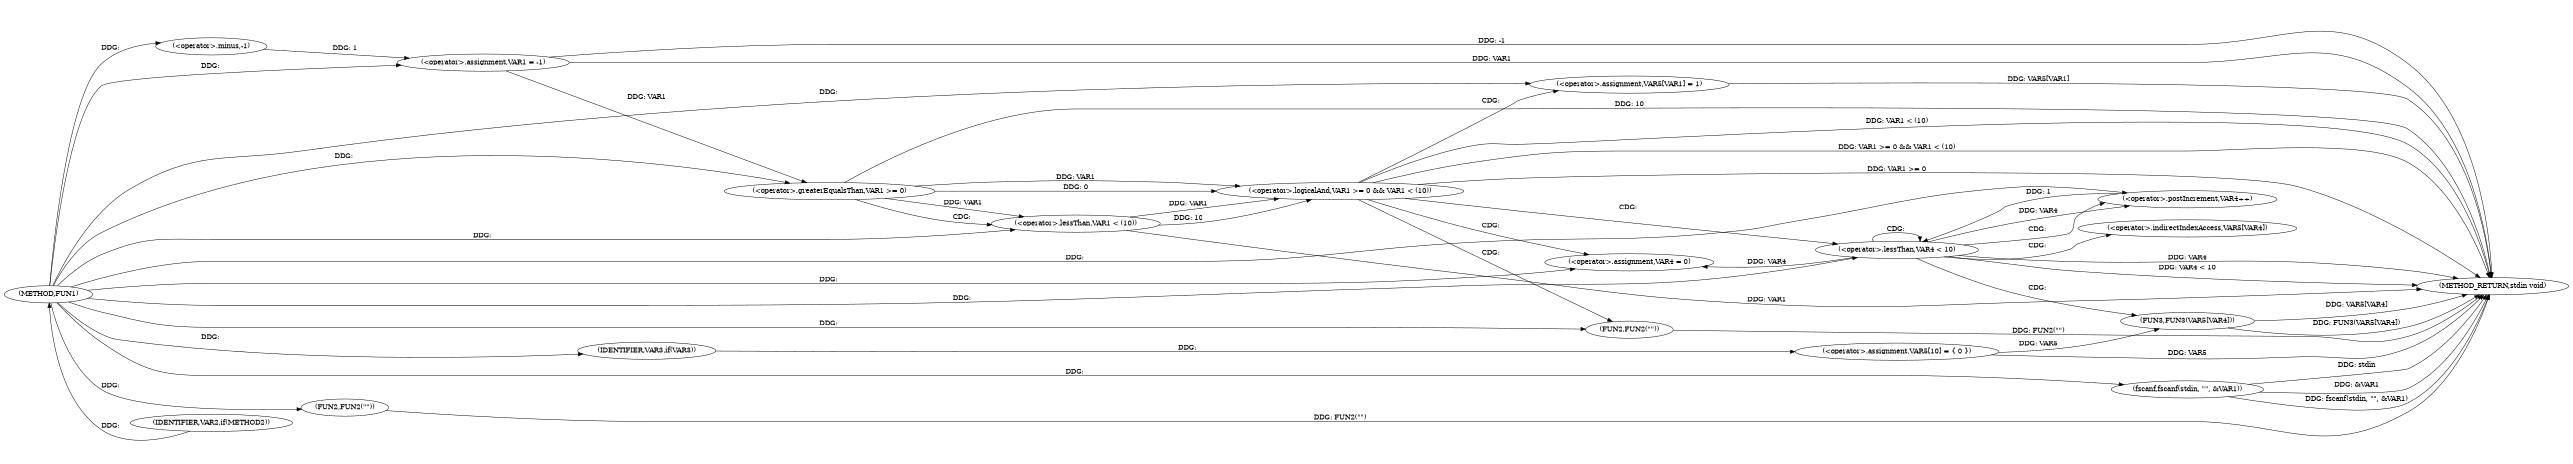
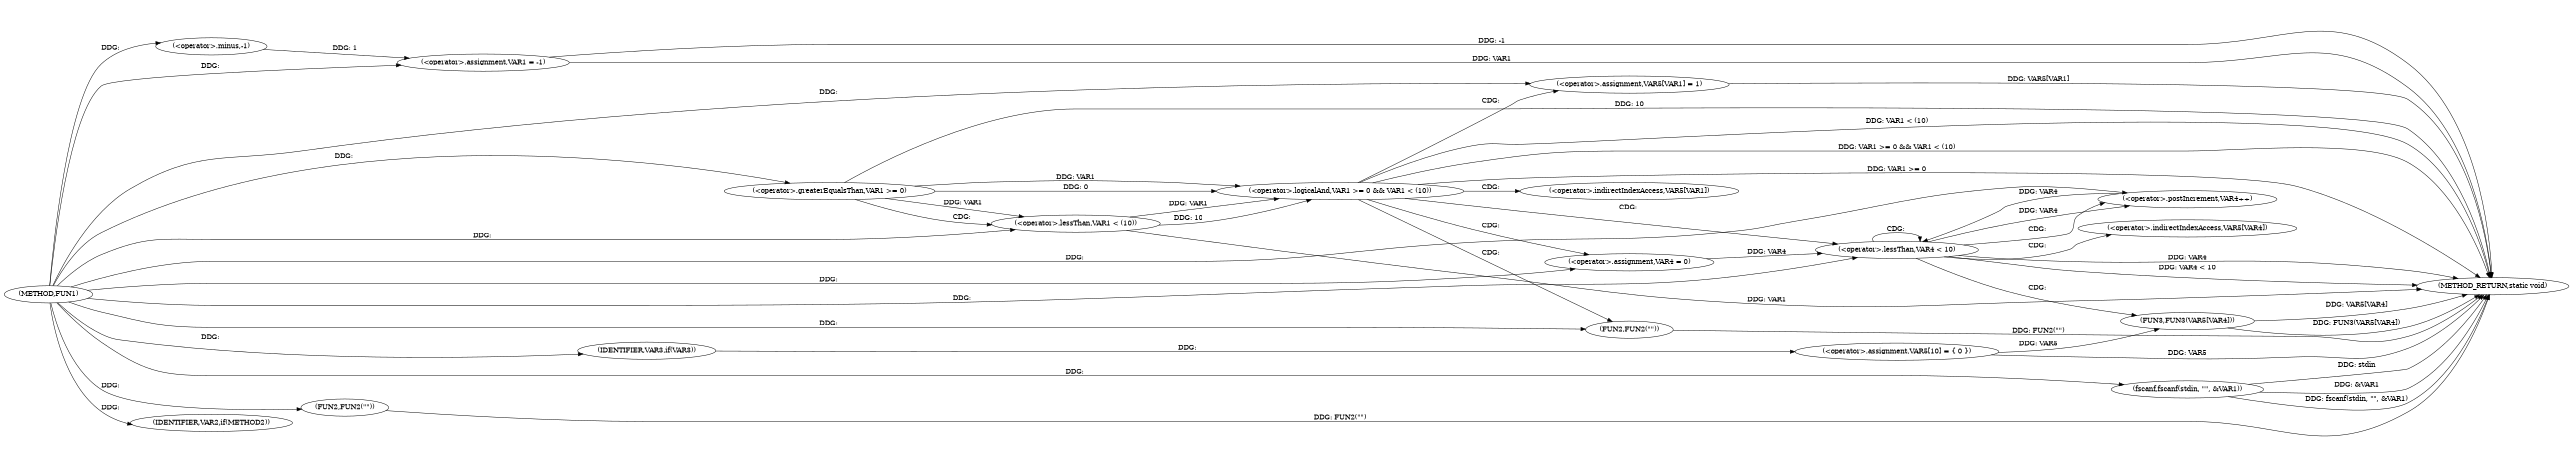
(654, 126) -> none
none -> (1629, 191)
(2038, 192) -> (2038, 192)
(1781, 266) -> (1762, 256)
(2493, 286) -> (2493, 286)
(85, 414) -> (72, 375)
